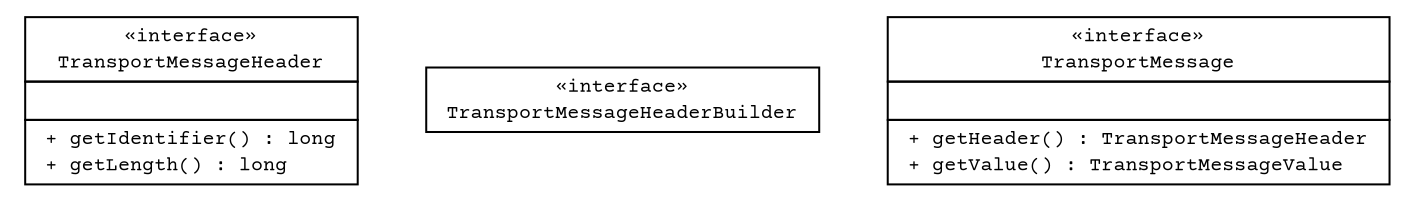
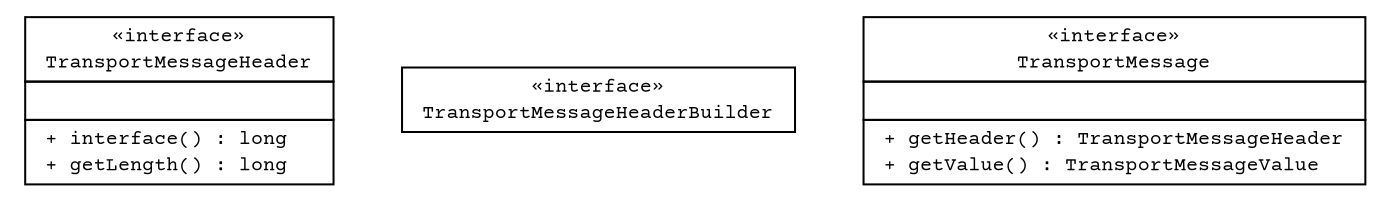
(191, 138) -> (167, 138)
